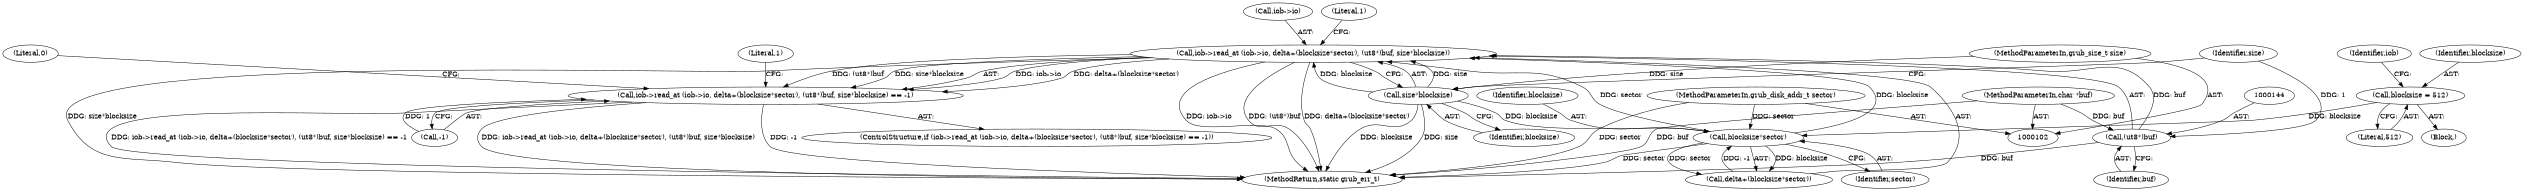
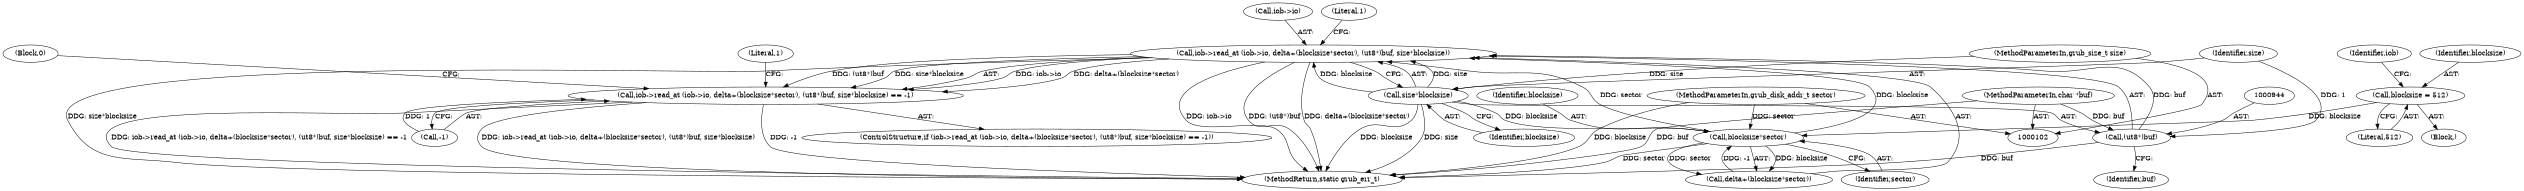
(31, 54) -> (31, 54)
(1918, 75) -> (1918, 75)
(2269, 96) -> (2269, 96)
(1620, 138) -> (1620, 138)
(2115, 161) -> (1776, 106)
